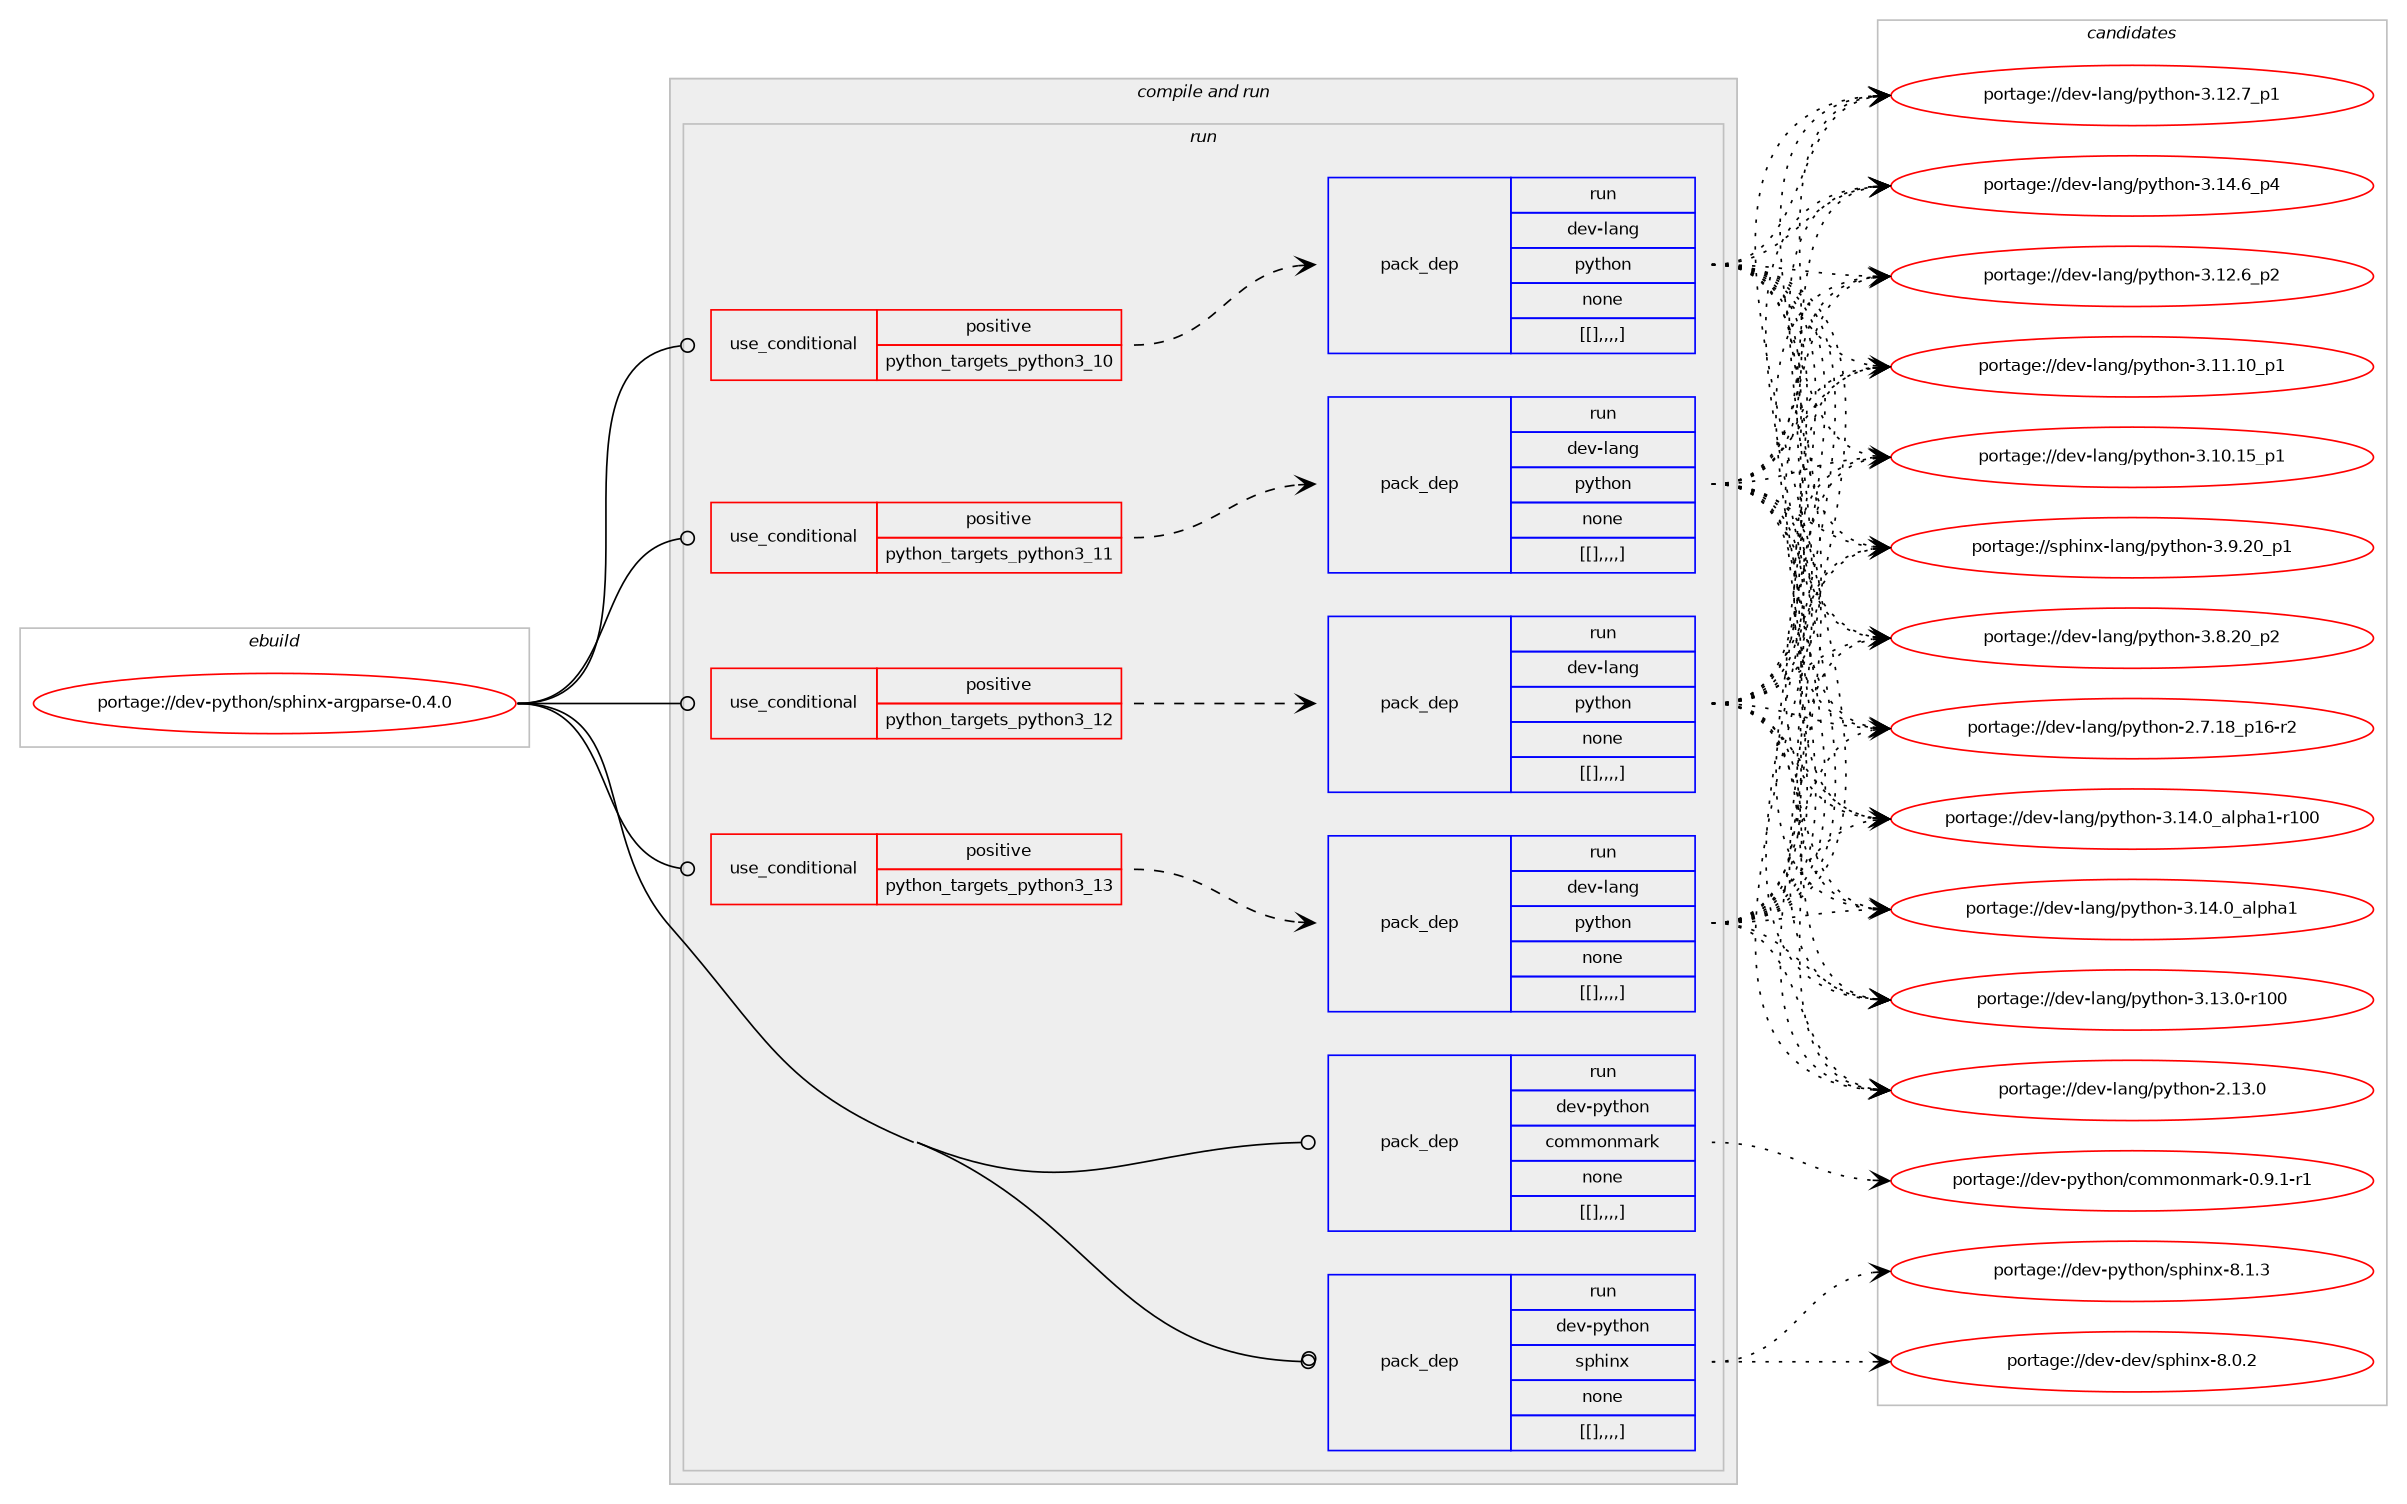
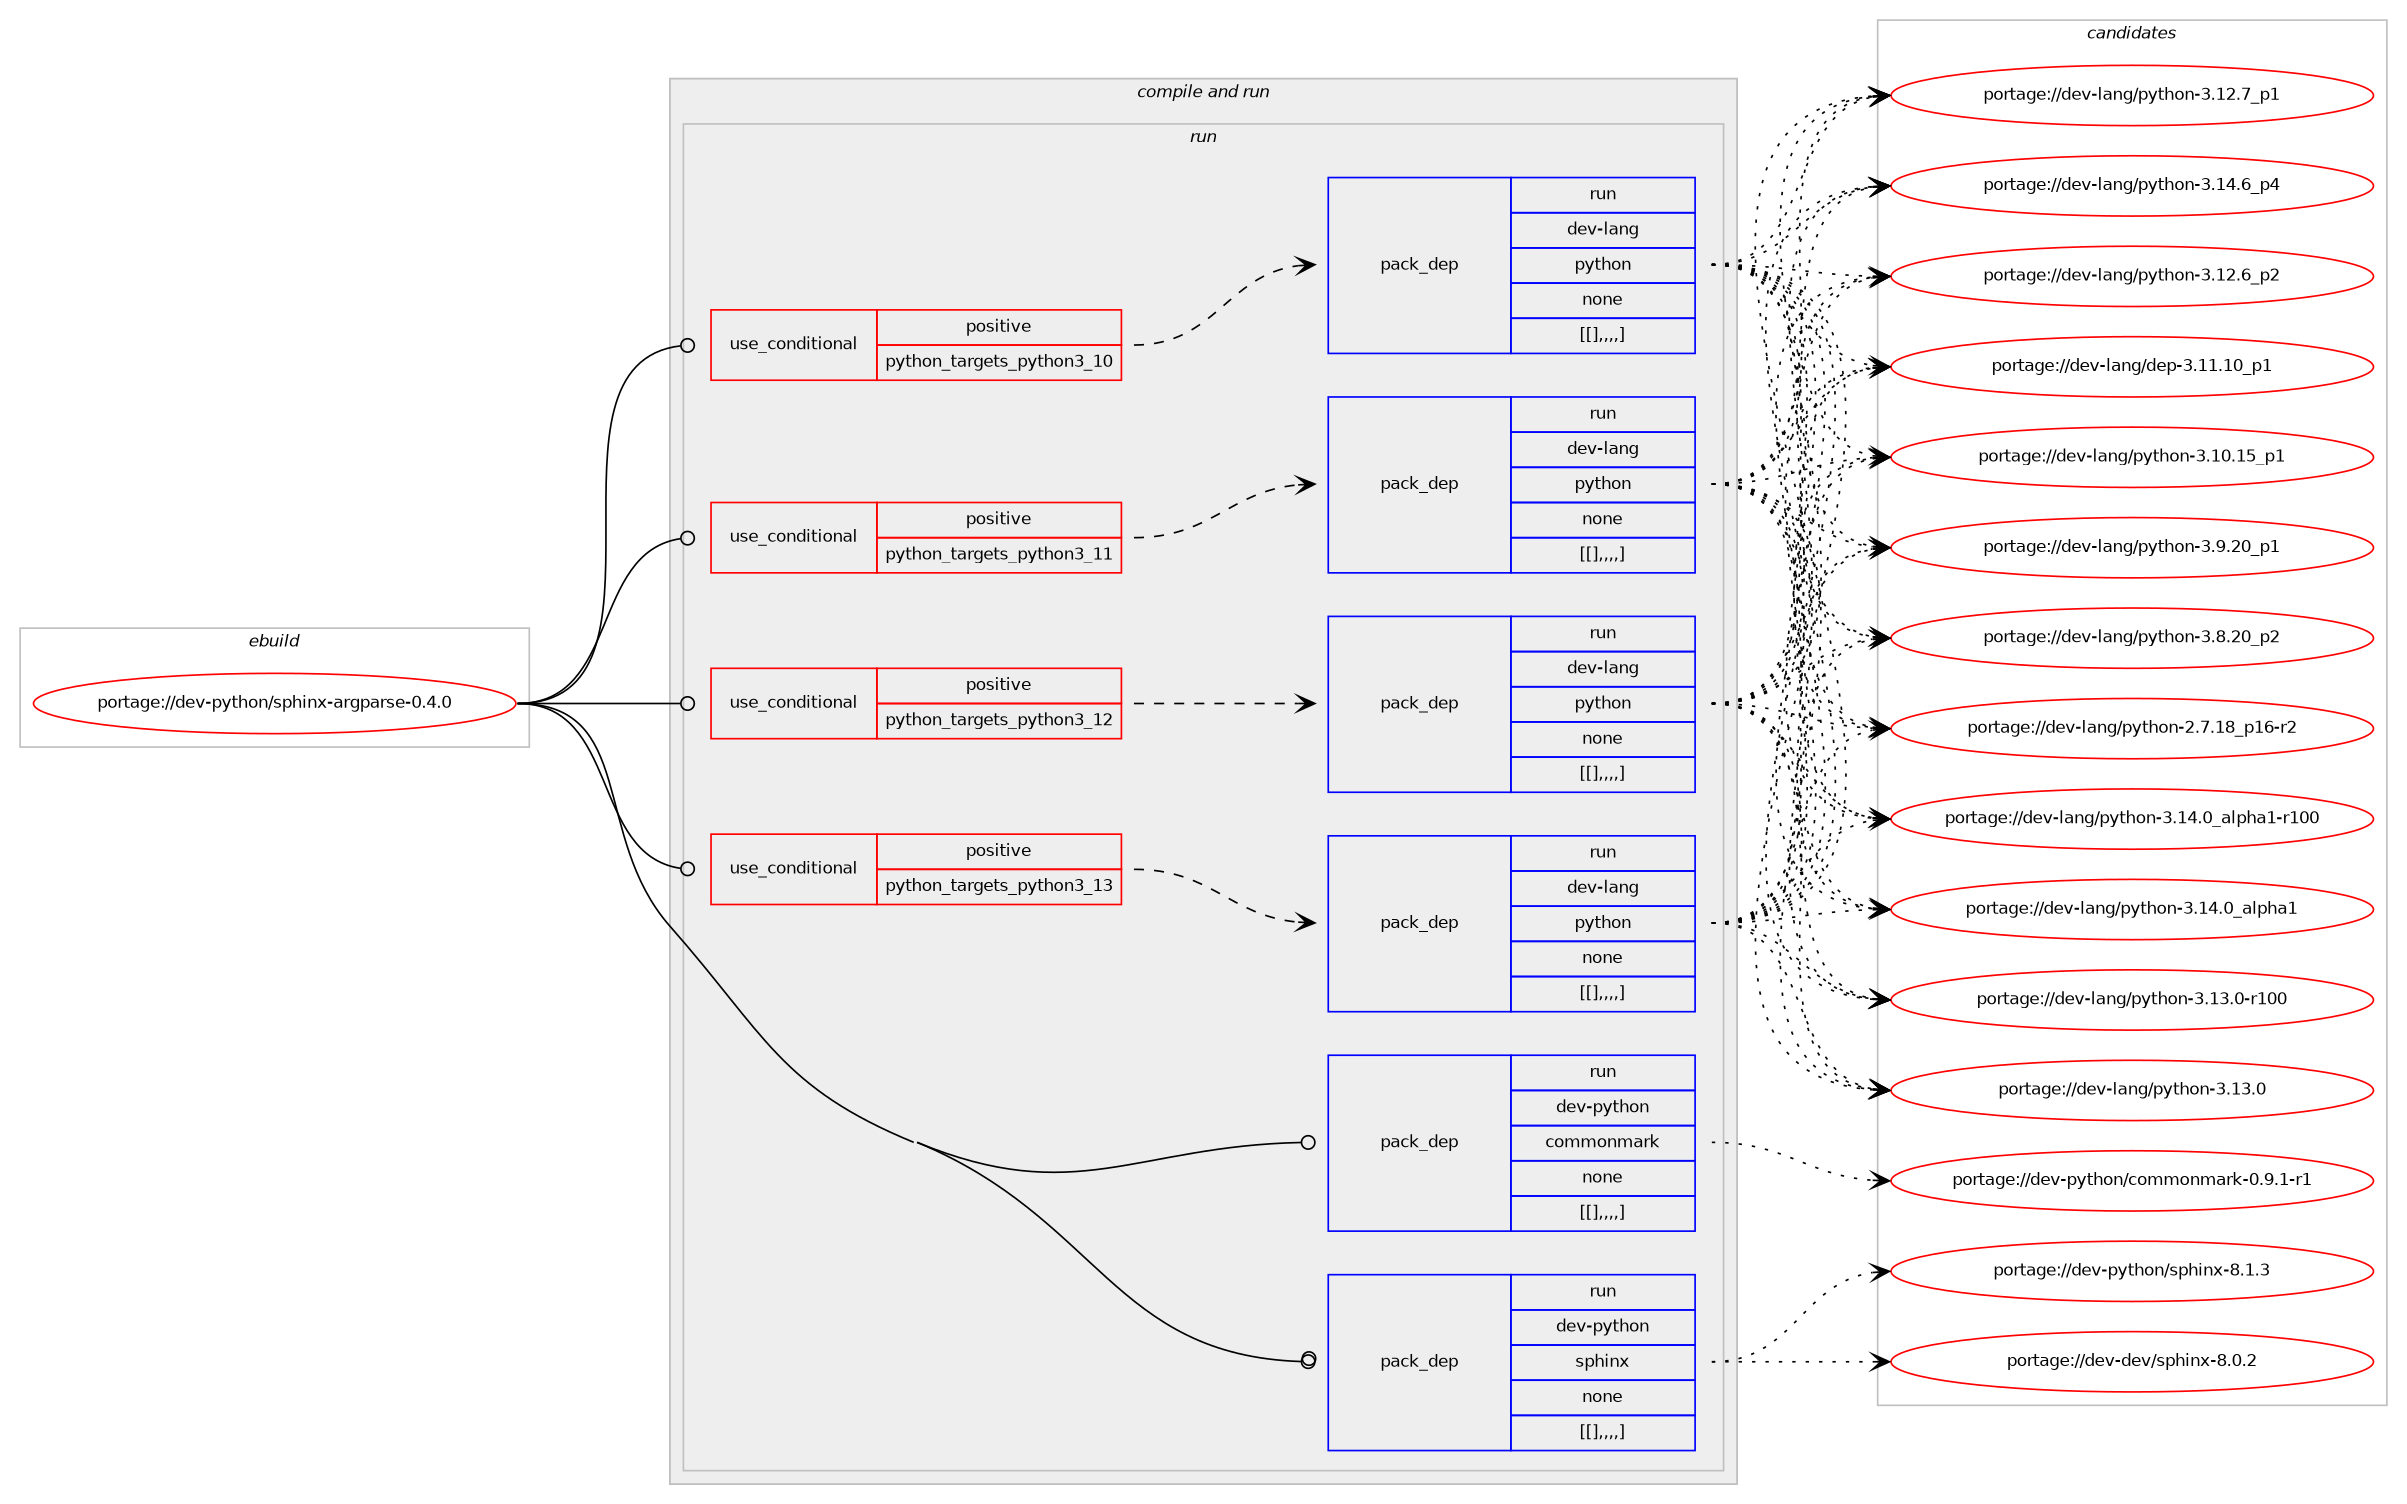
(2132, 367) -> (2132, 367)
(2132, 548) -> (2132, 548)
(2132, 1090) -> (2132, 1090)
